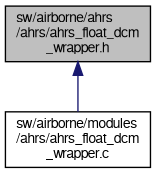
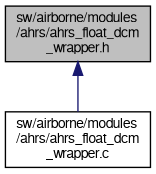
(78, 34) -> (78, 34)
